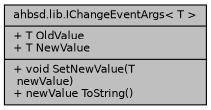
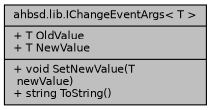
(74, 94) -> (63, 94)
